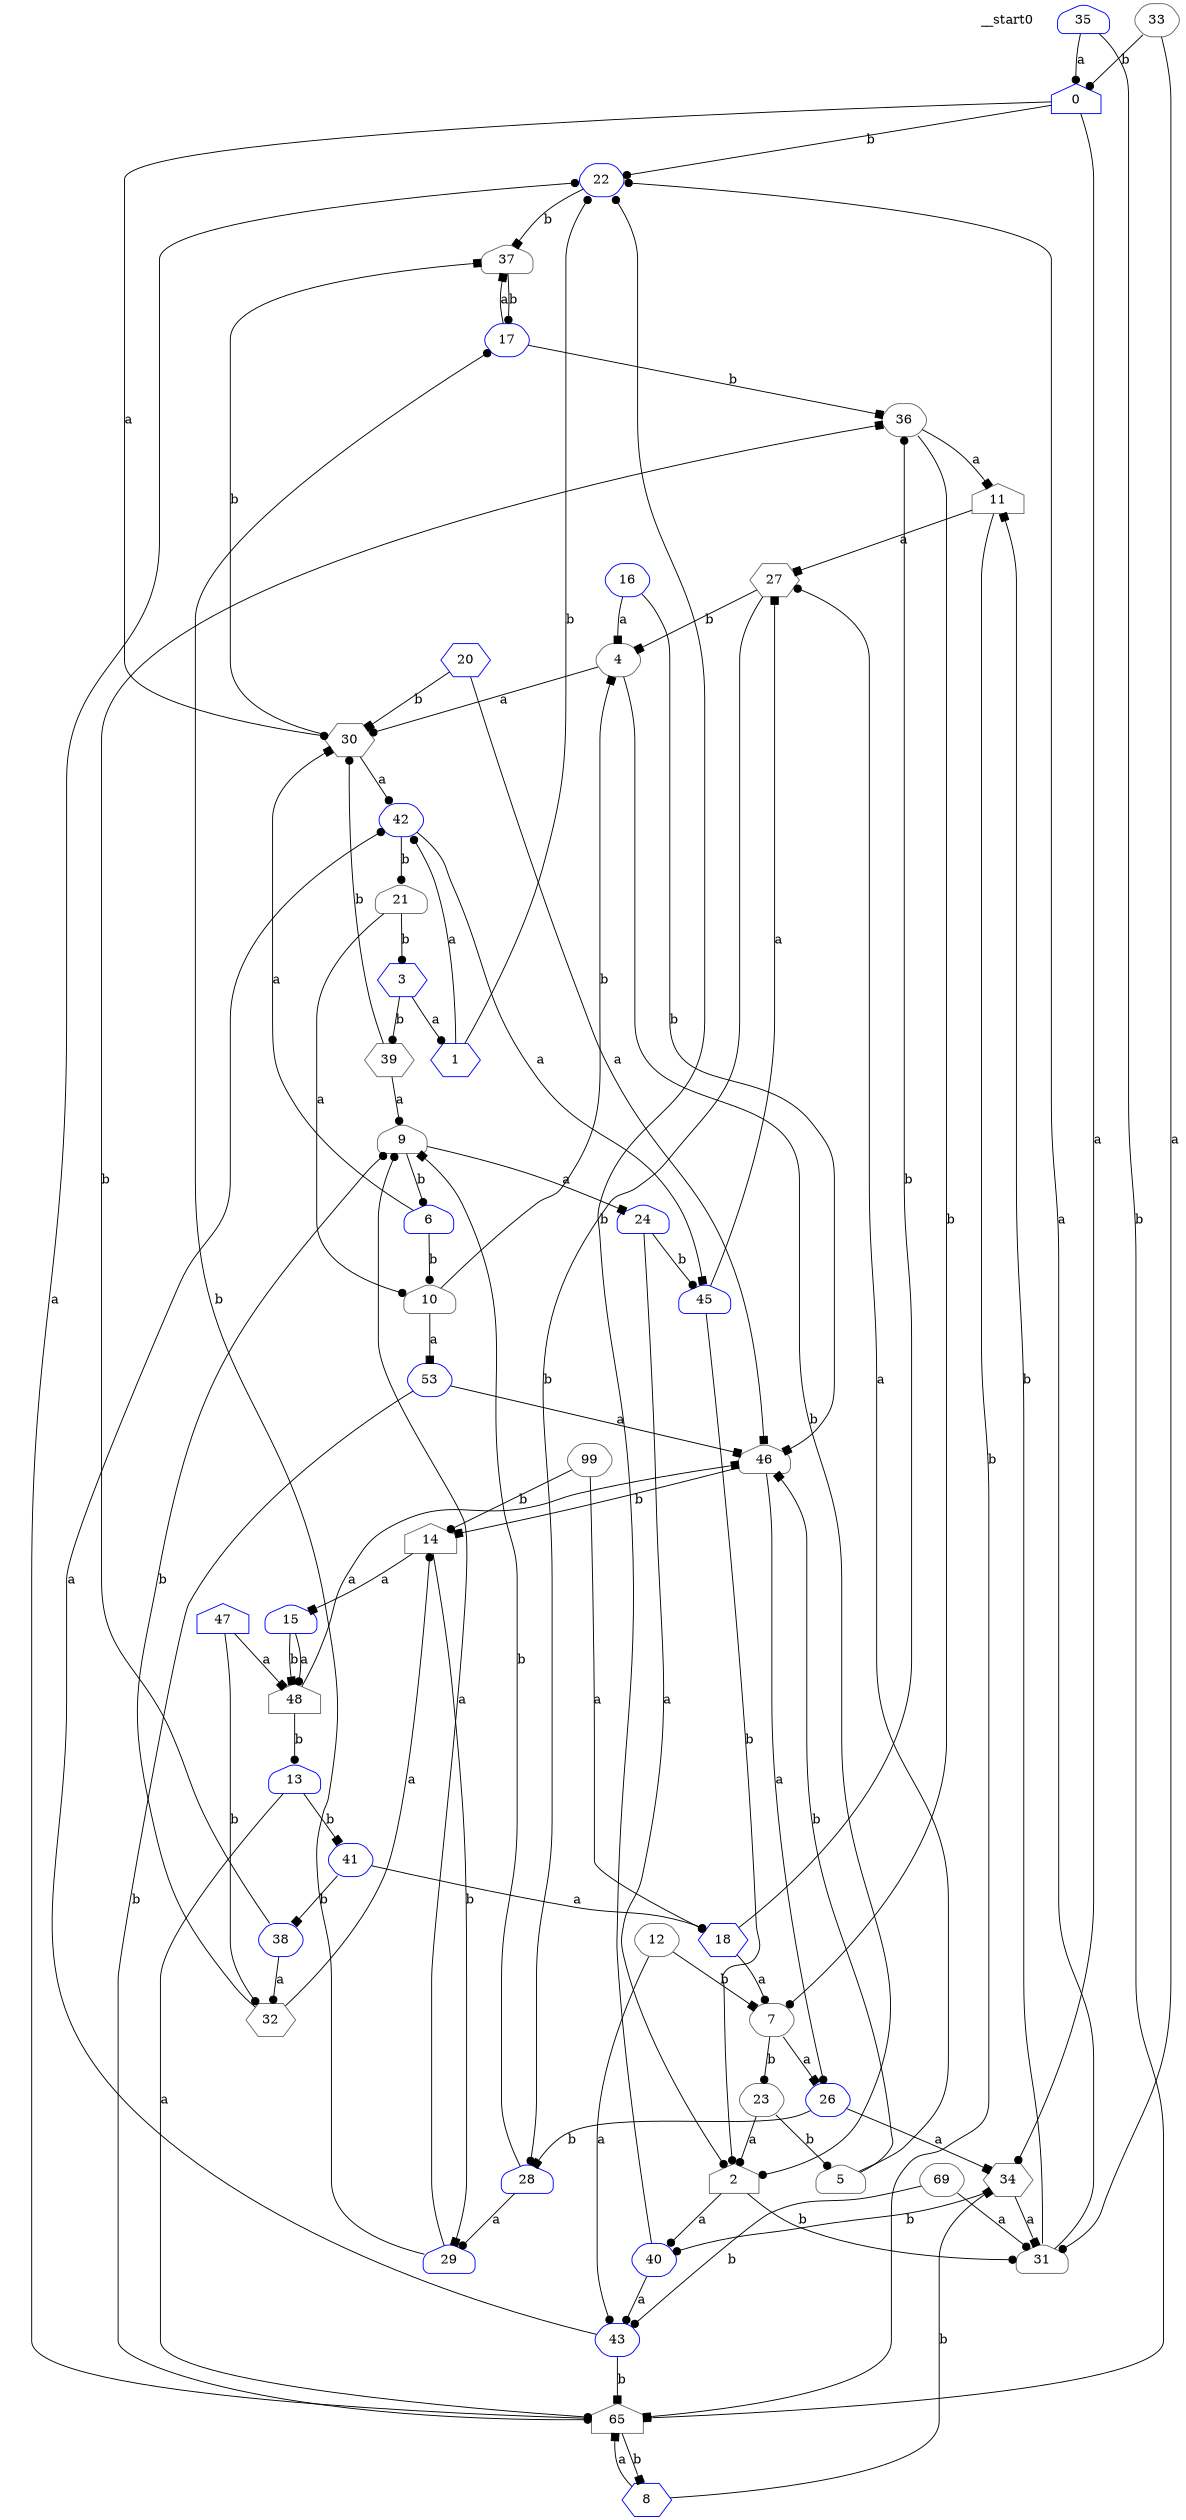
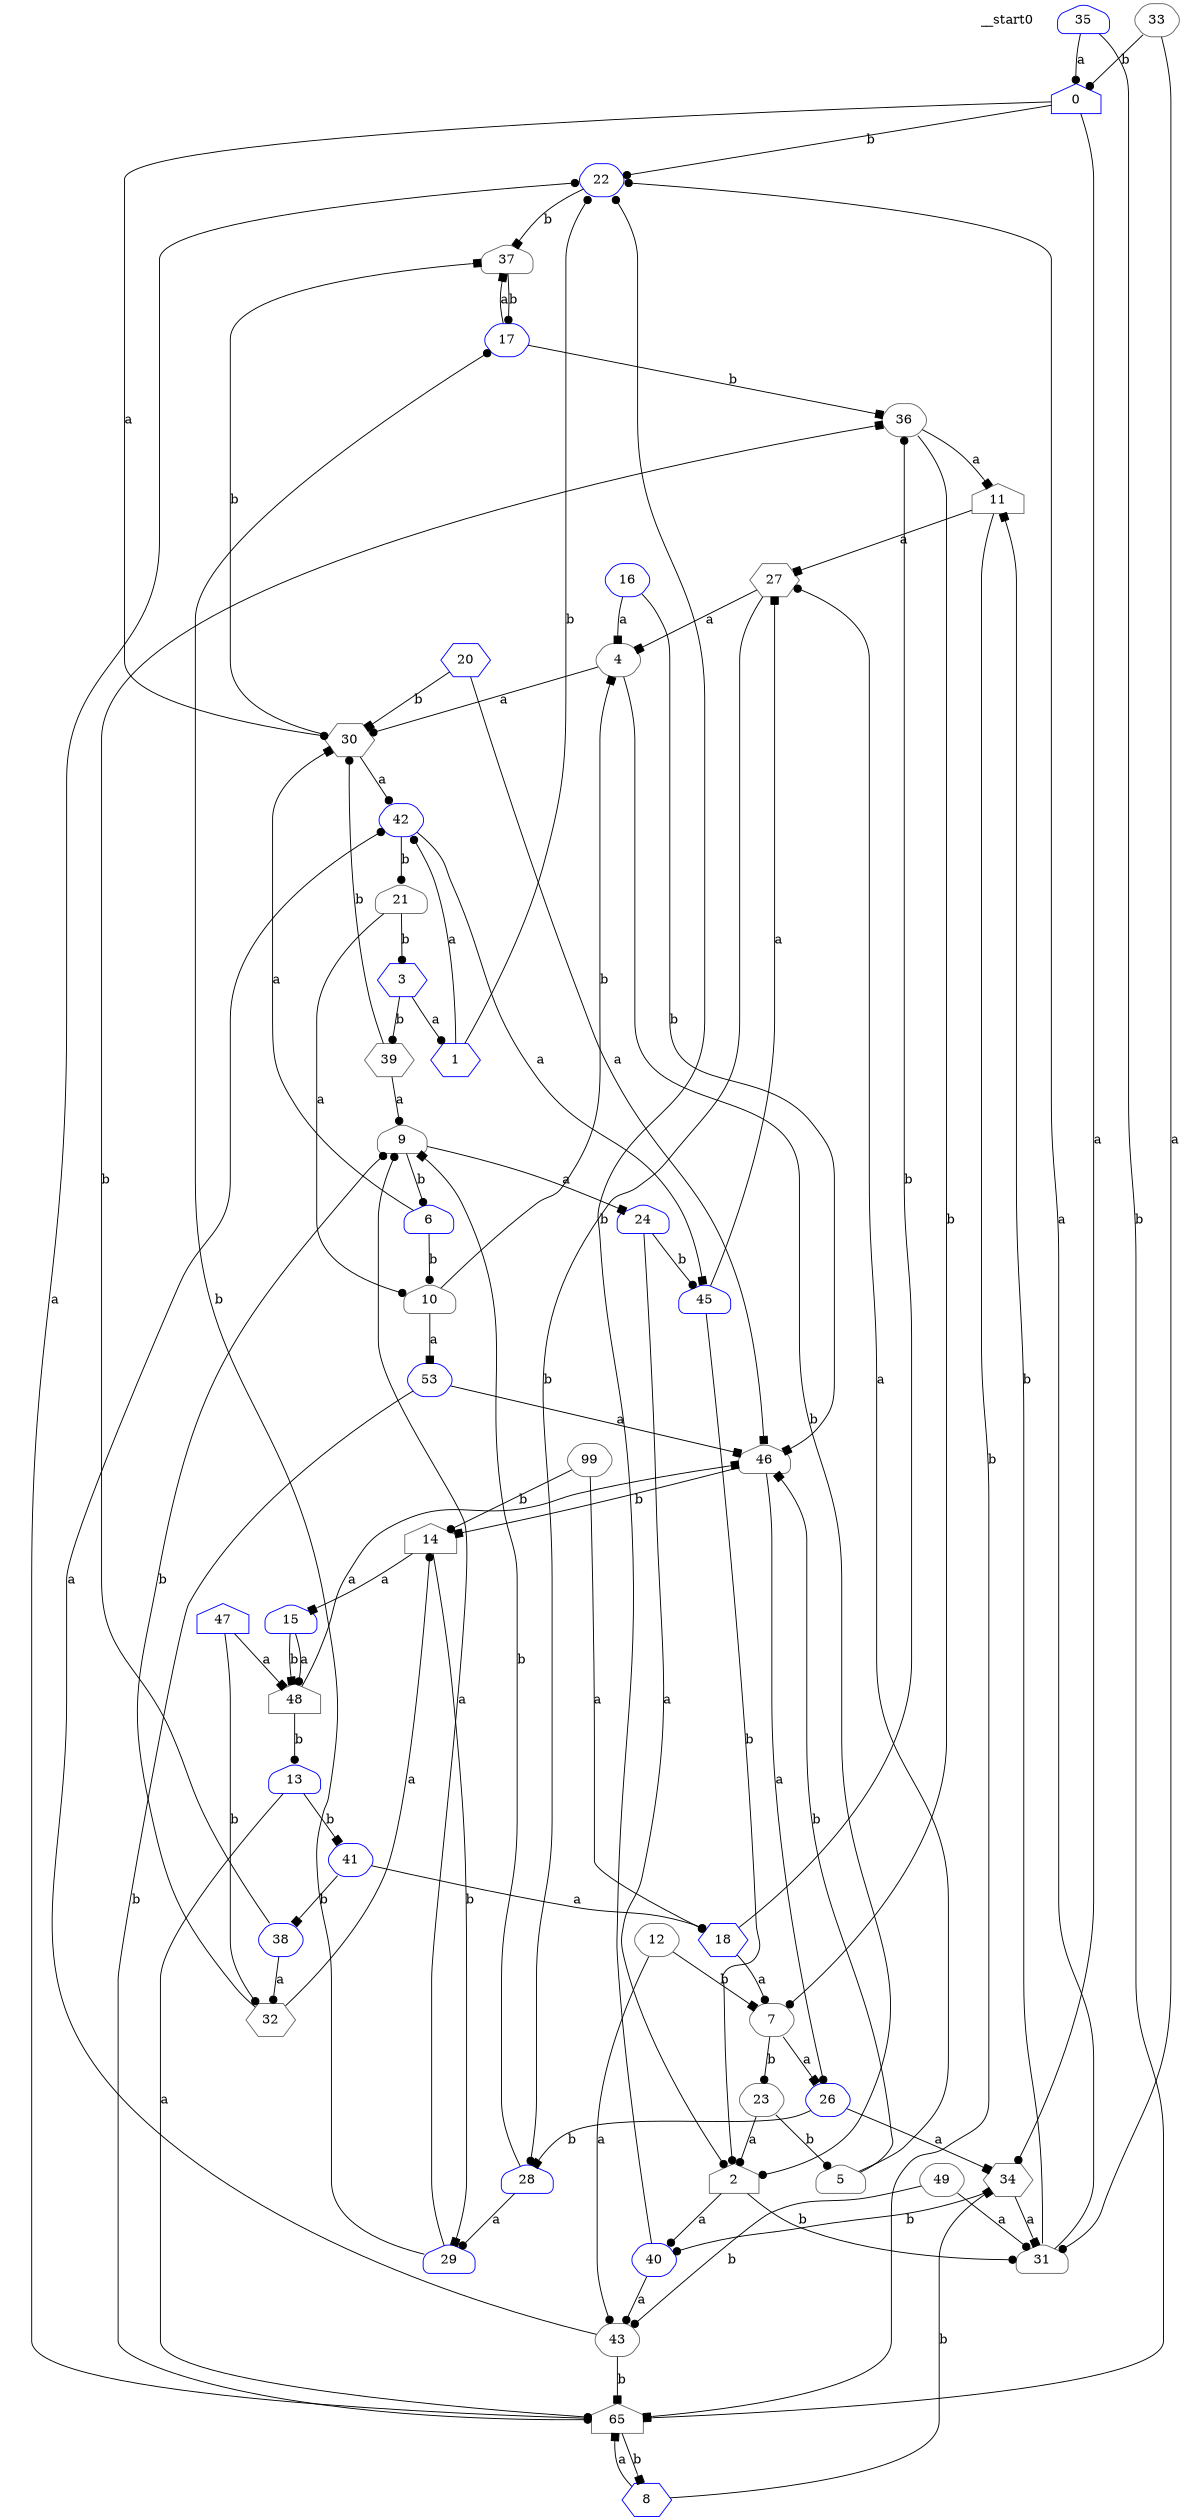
(710, 620) -> (710, 620)
(942, 2180) -> (942, 2180)
(617, 2340) -> (617, 2340)
